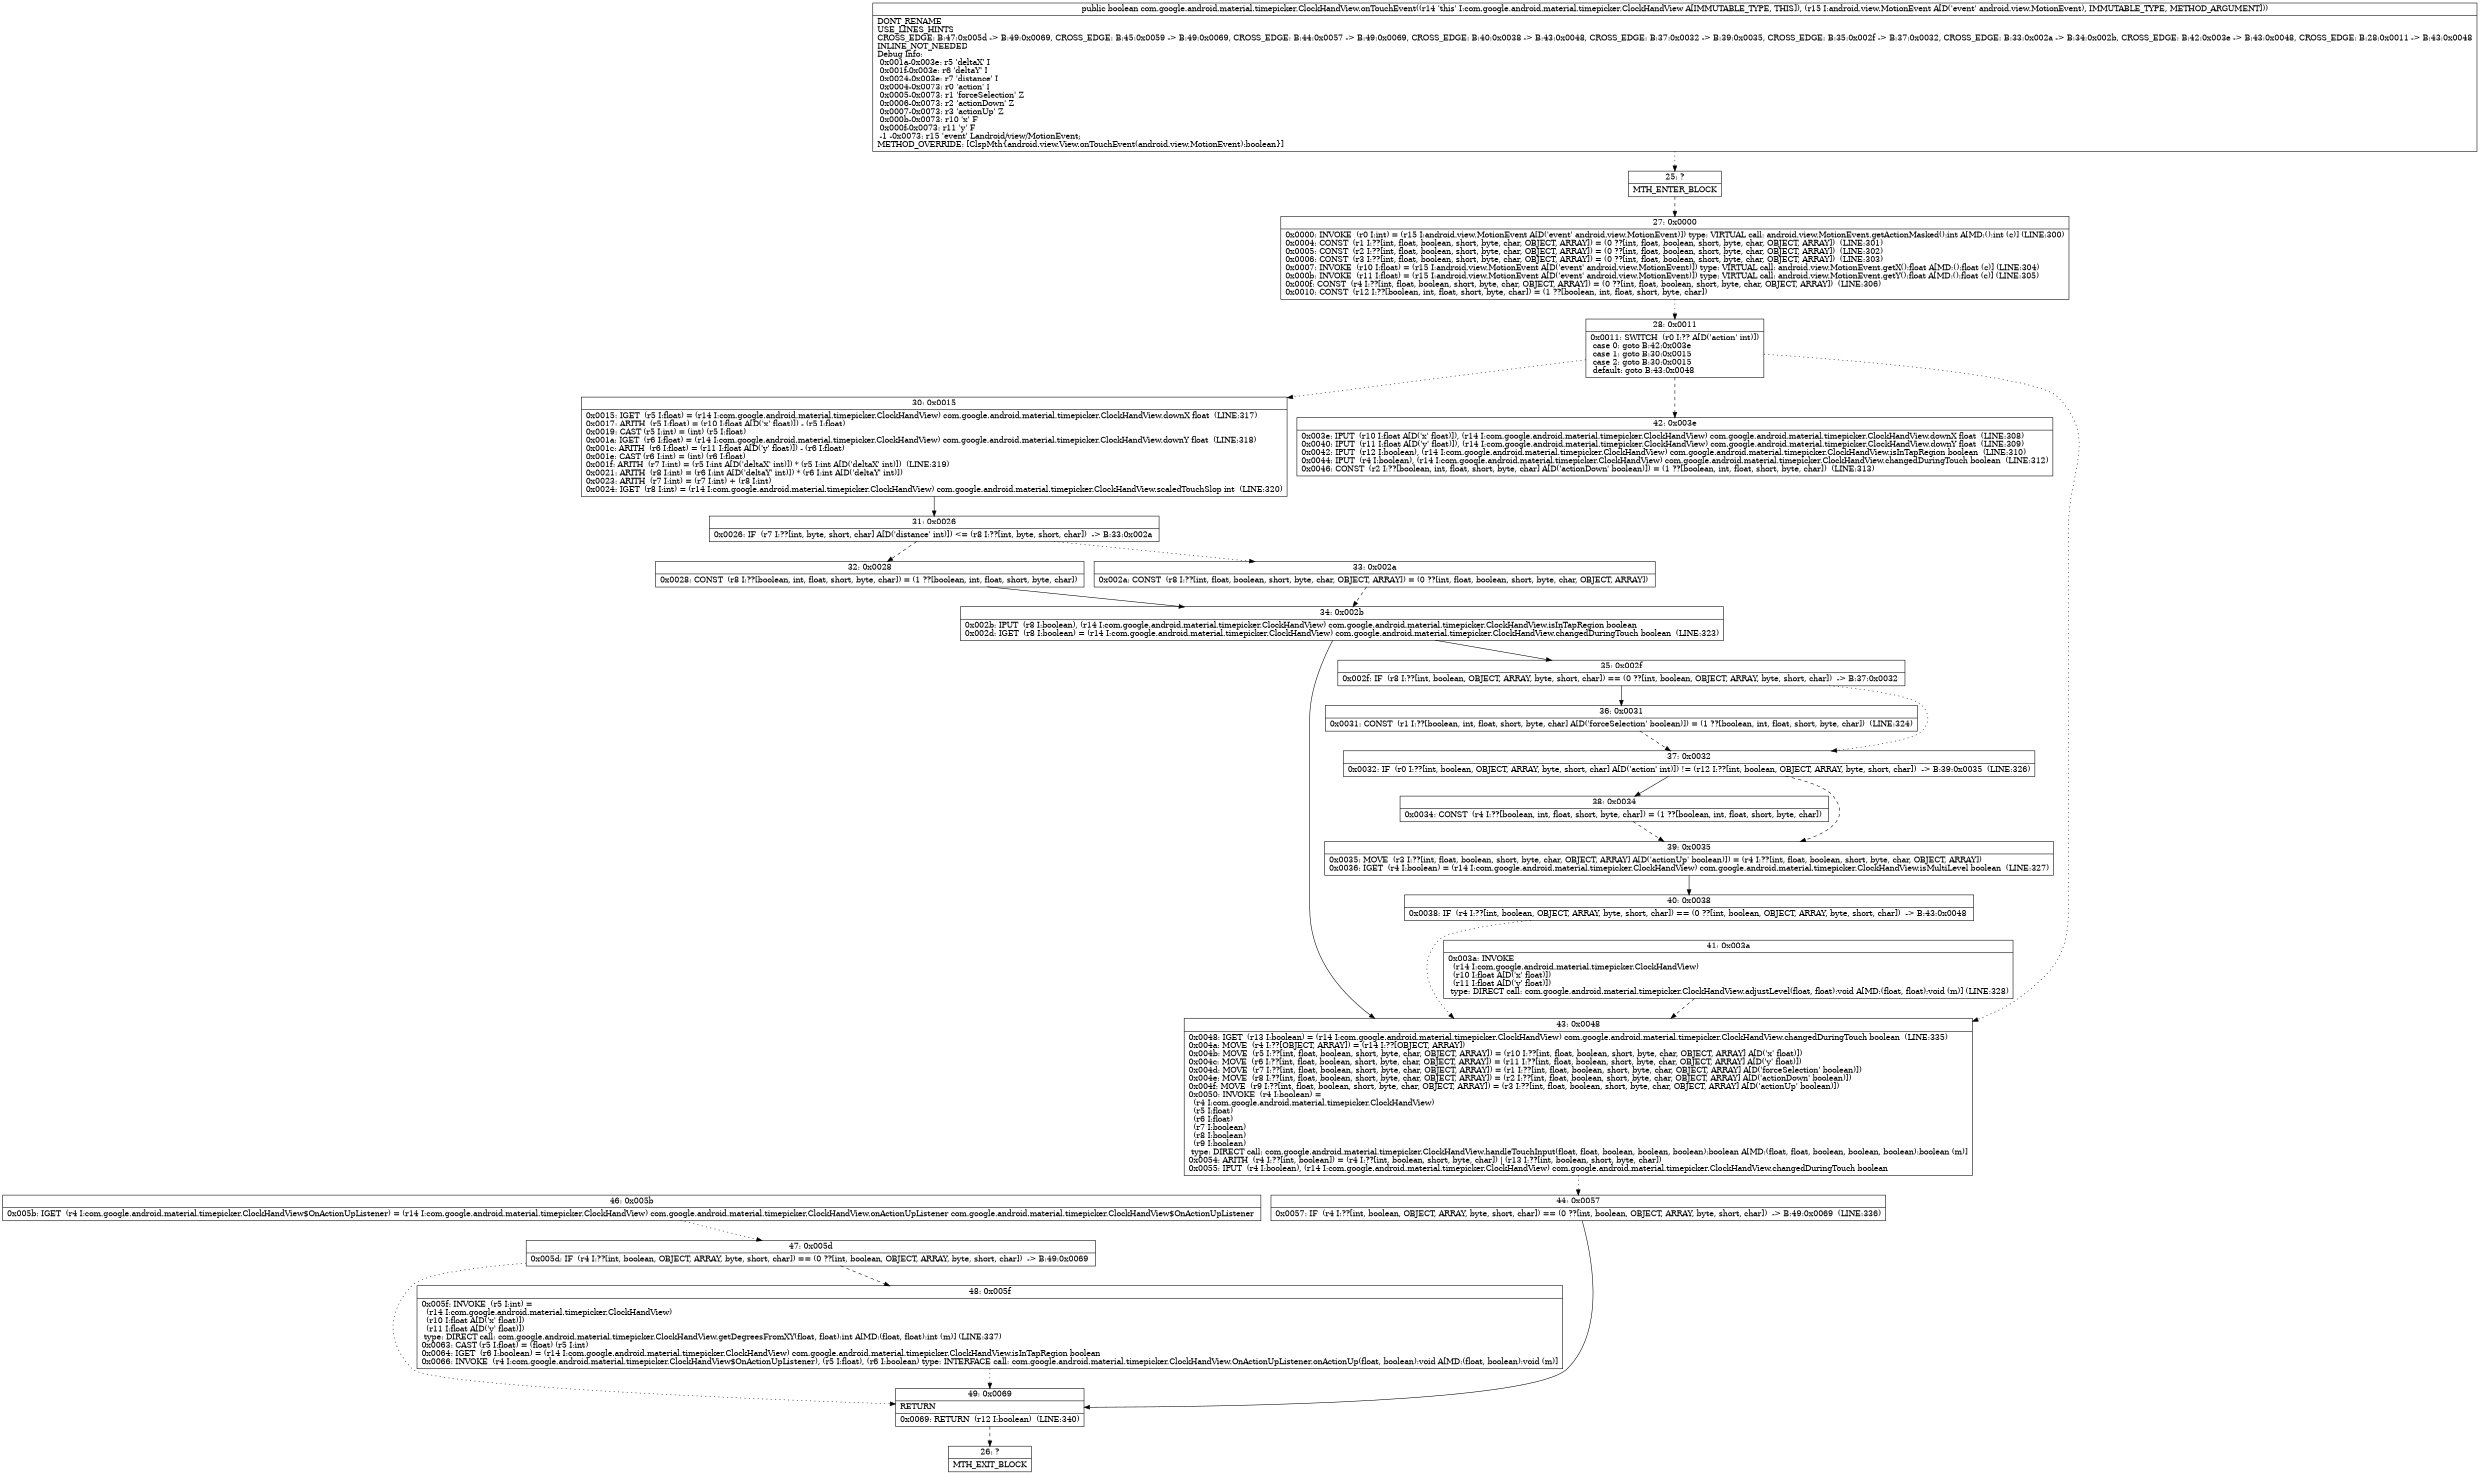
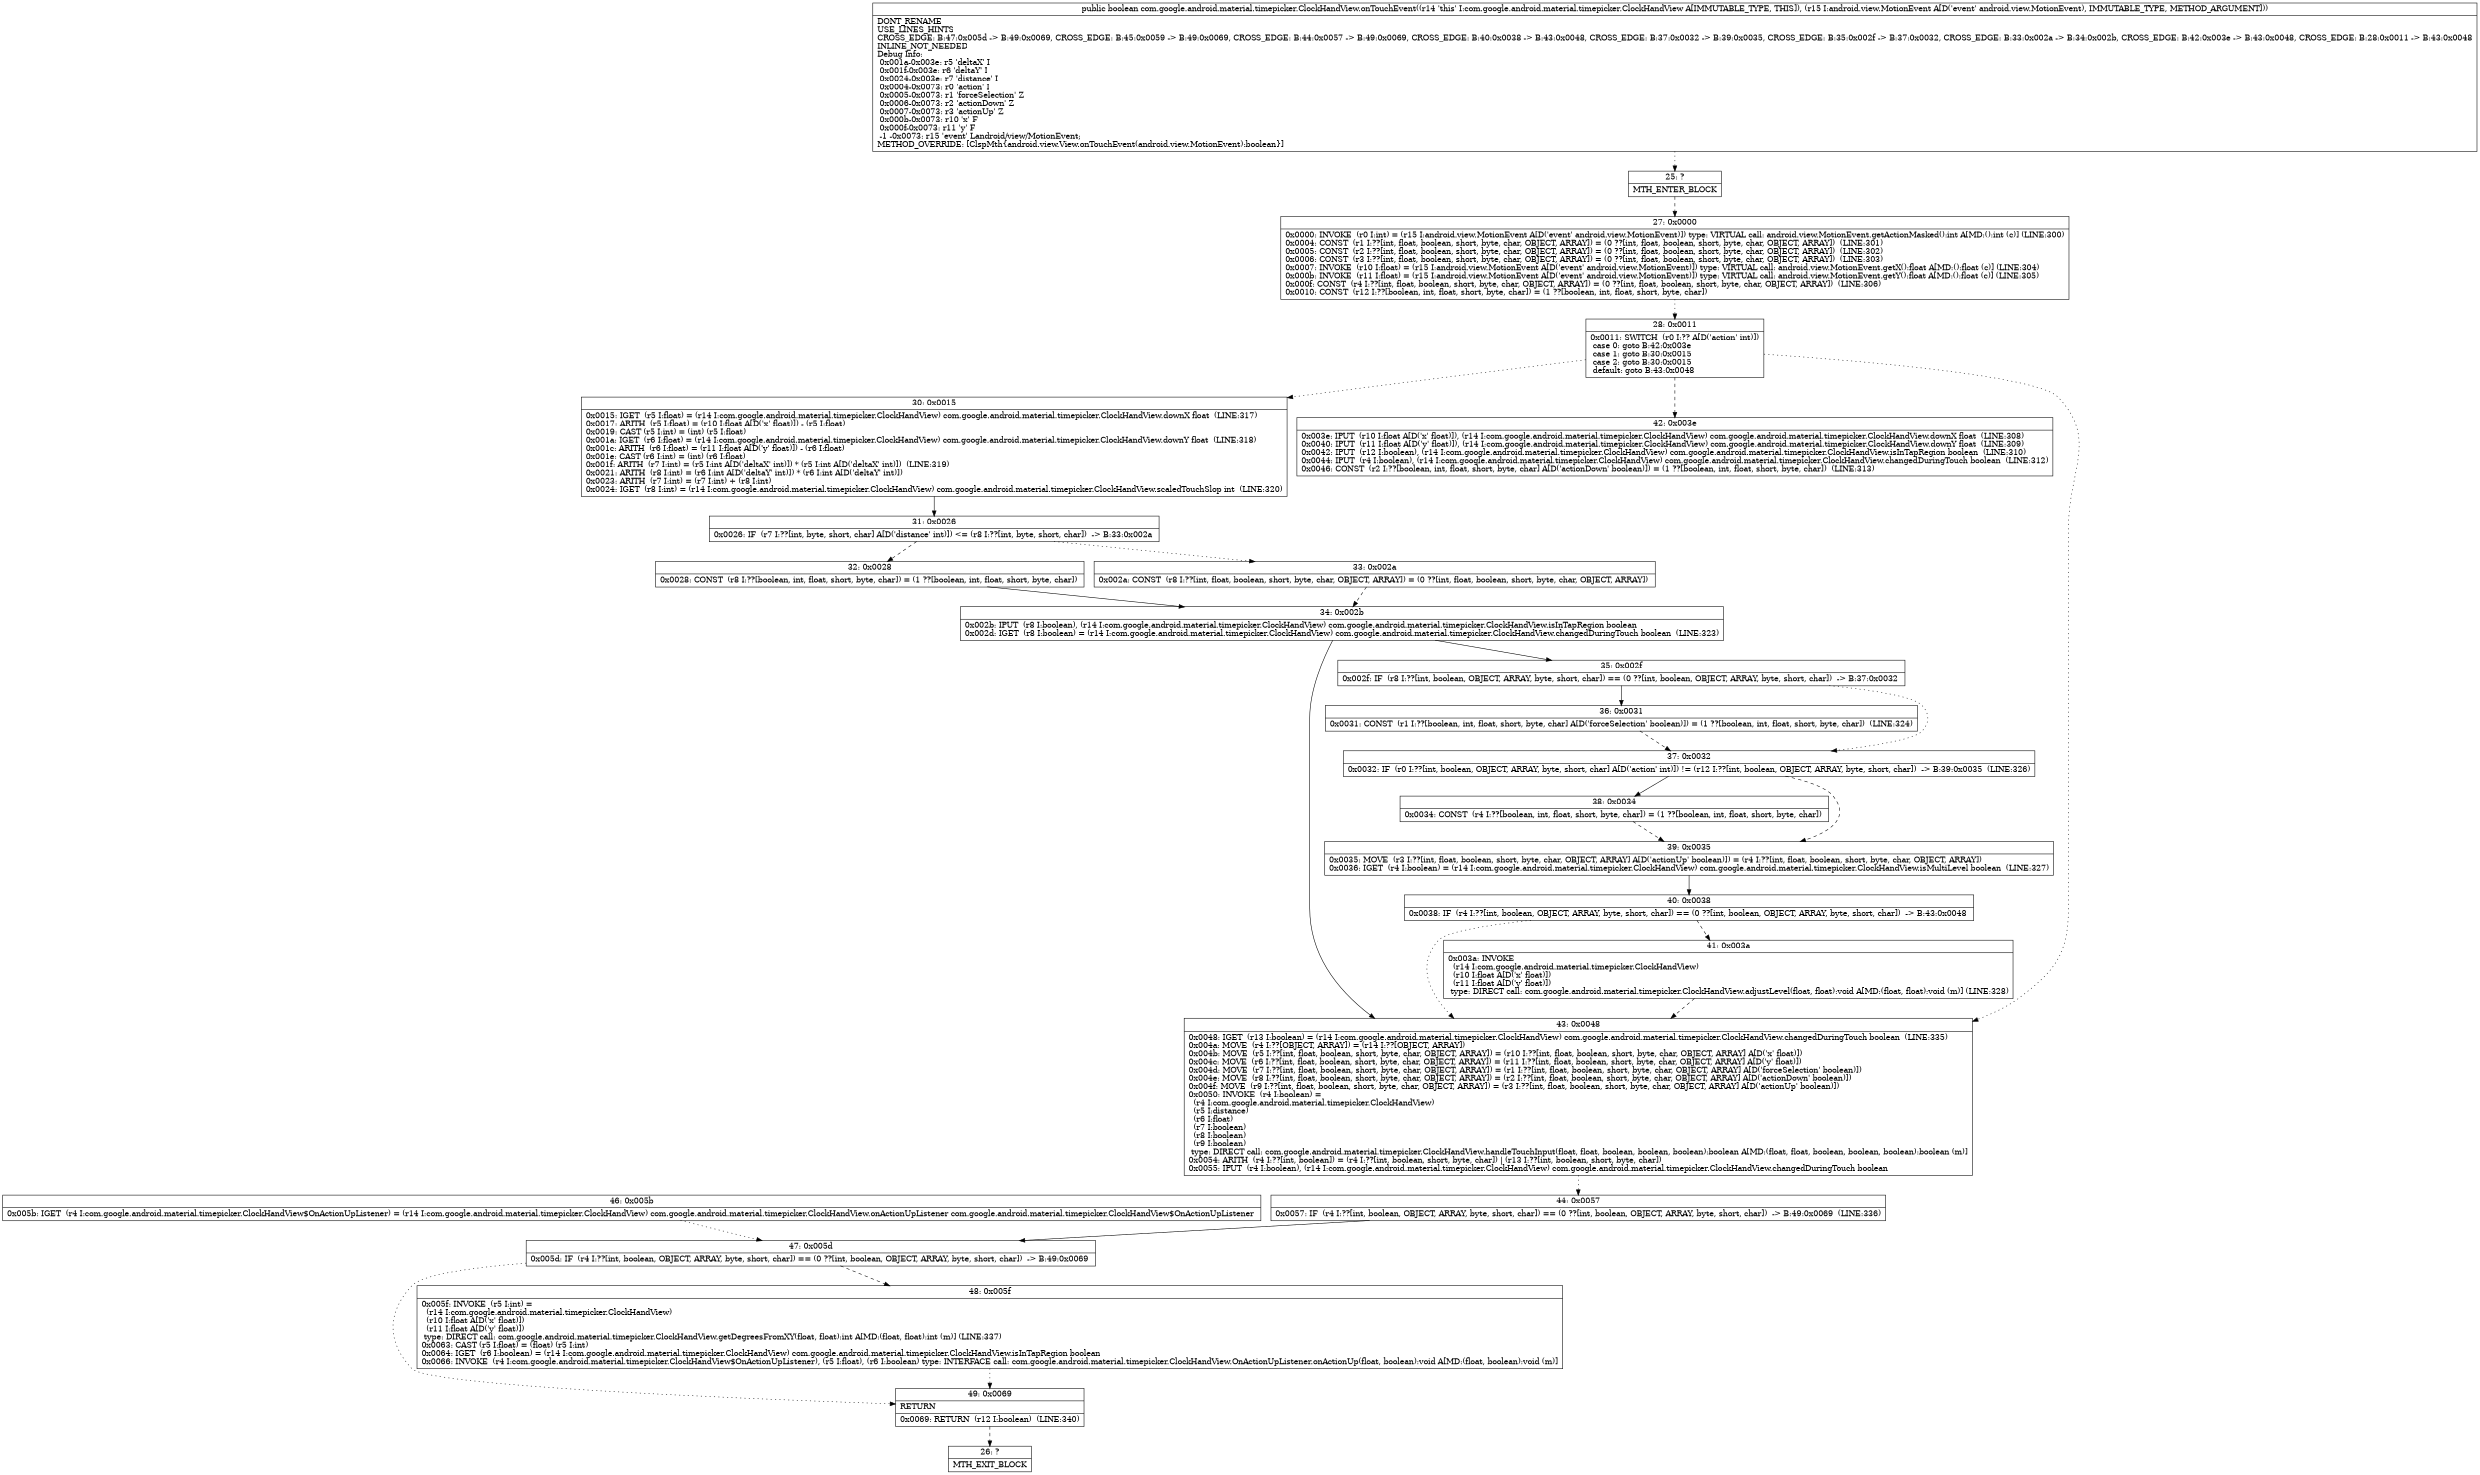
none -> (1702, 928)
(1211, 1111) -> (1219, 1111)
(1408, 1398) -> (1197, 1230)
